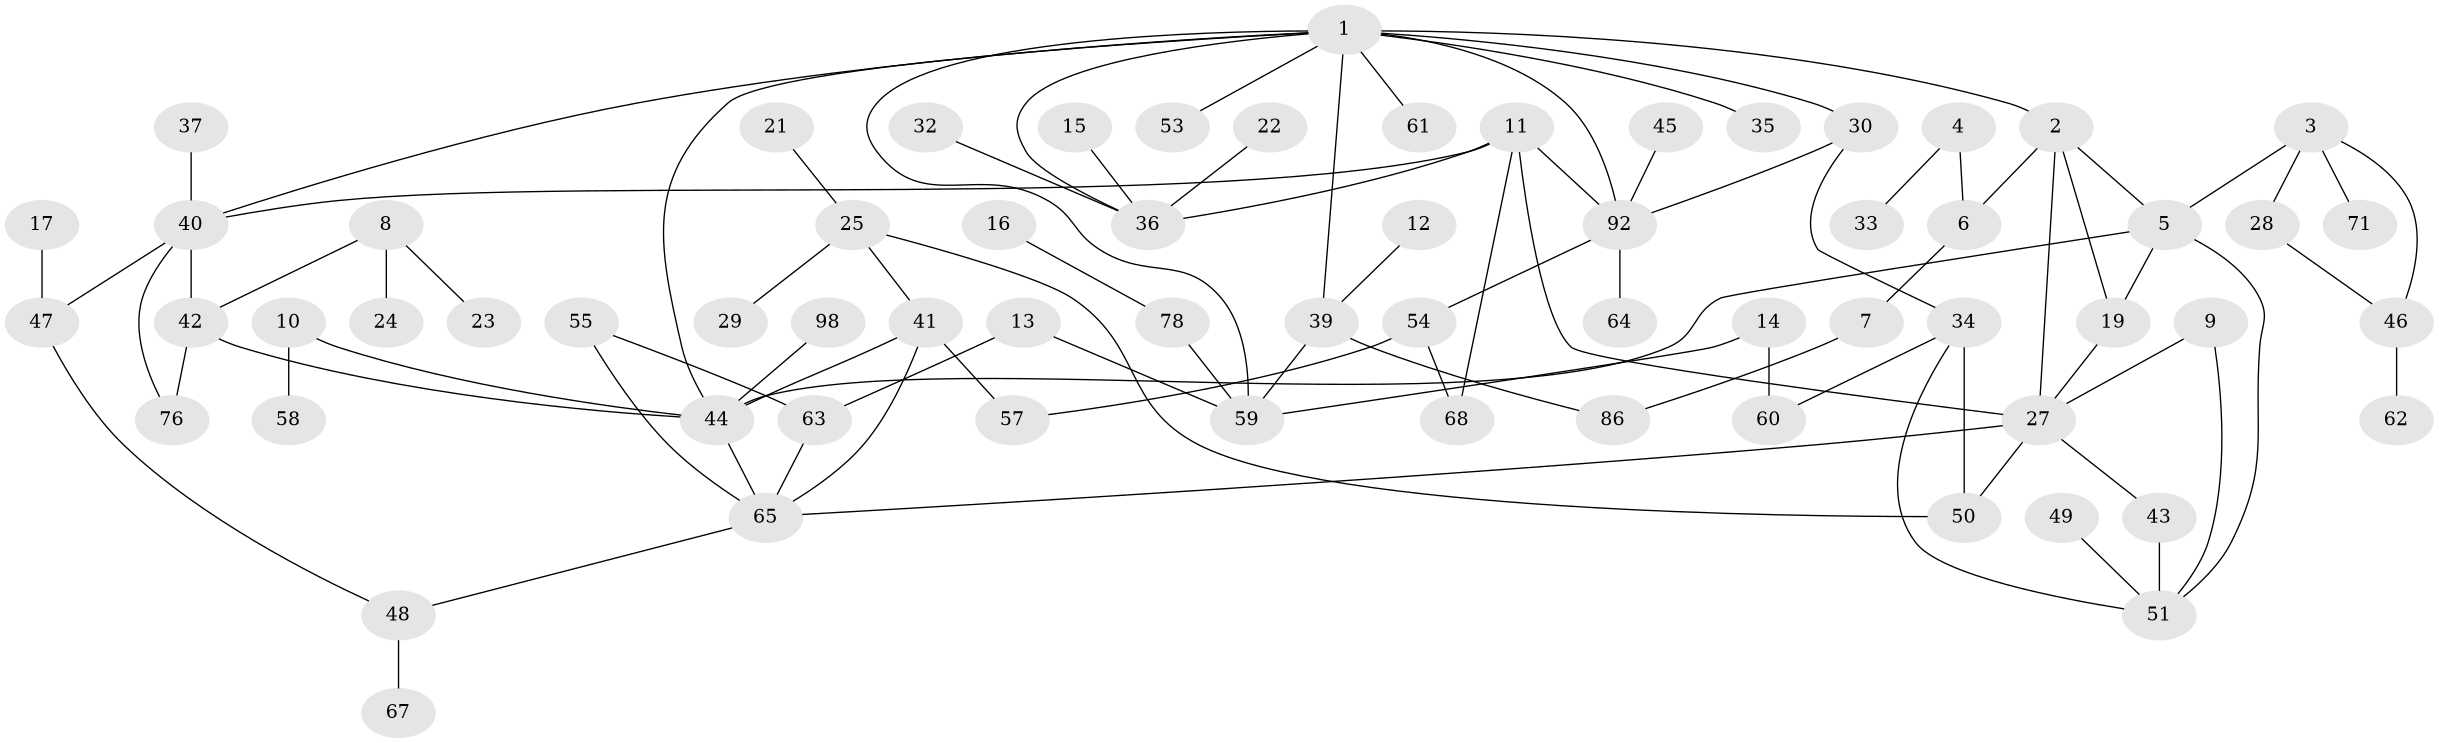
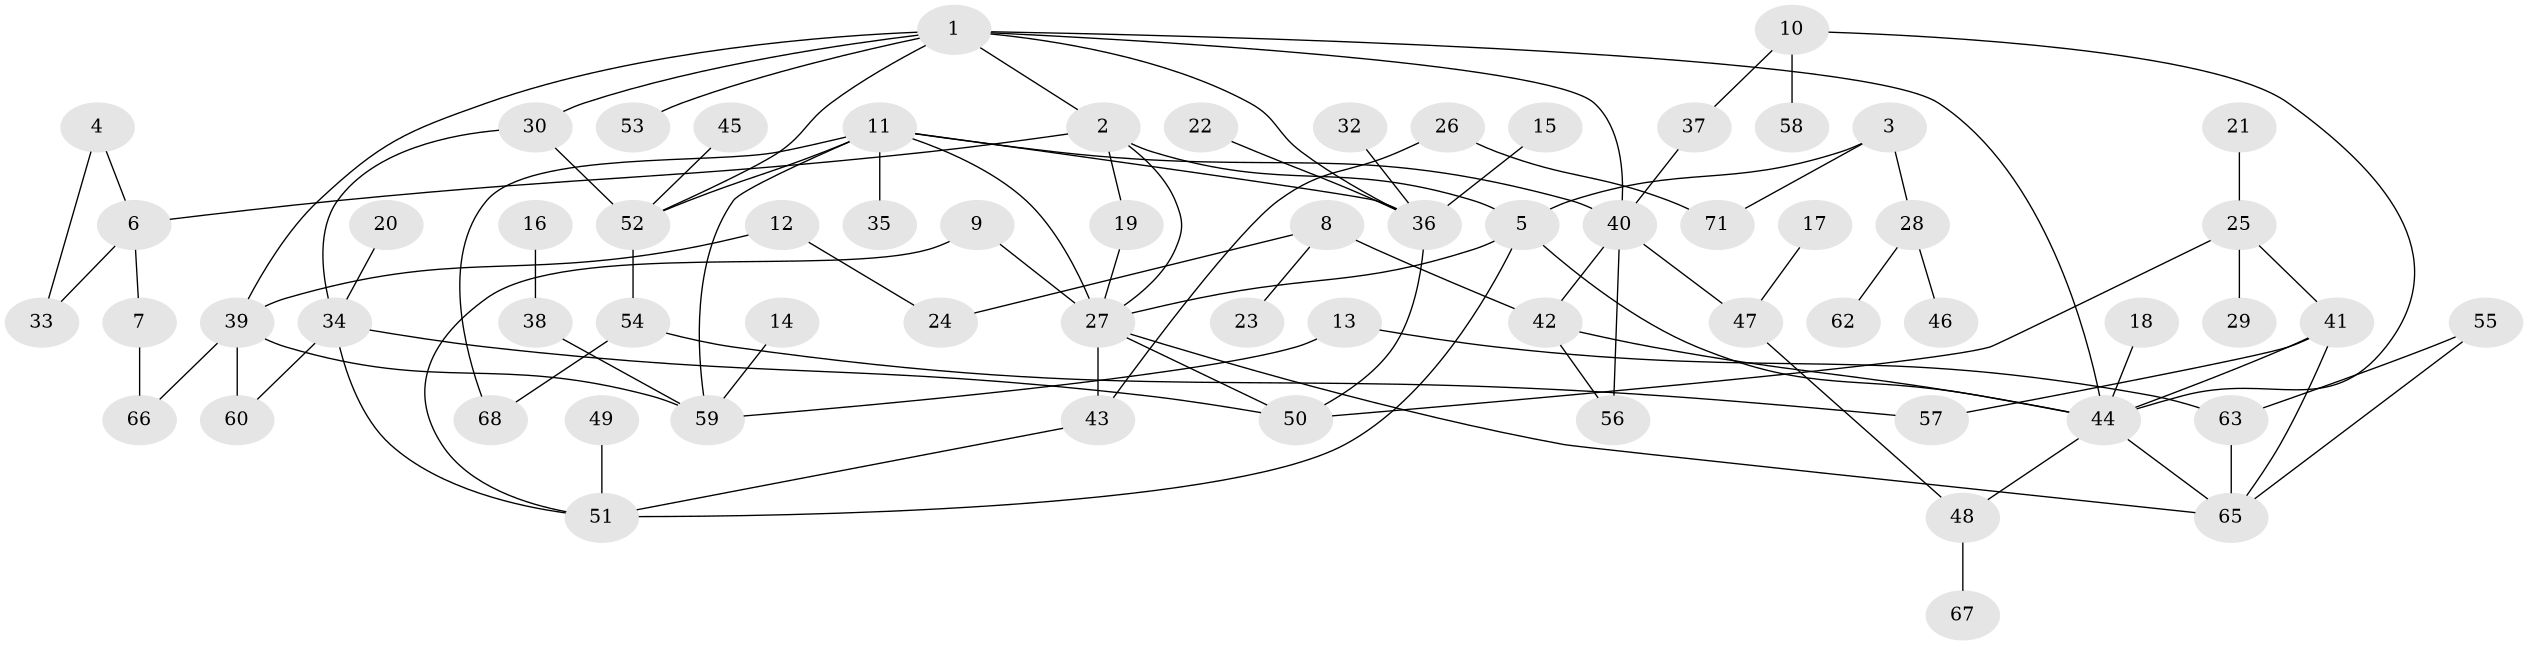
(1560, 64) -> (880, 176)
none -> (1743, 78)
(1419, 127) -> none
none -> (1448, 127)
(876, 150) -> (717, 232)
(2411, 205) -> none
none -> (386, 225)
(1620, 225) -> (633, 225)
none -> (88, 274)
none -> (861, 274)
(2139, 274) -> (1314, 281)
(828, 323) -> (2142, 323)
(1173, 323) -> (535, 323)
(1620, 323) -> none
none -> (1397, 342)
(2397, 372) -> (1878, 274)
(1769, 375) -> (237, 372)
(172, 420) -> (1613, 420)
(1613, 420) -> (140, 420)
(582, 567) -> (2033, 469)
